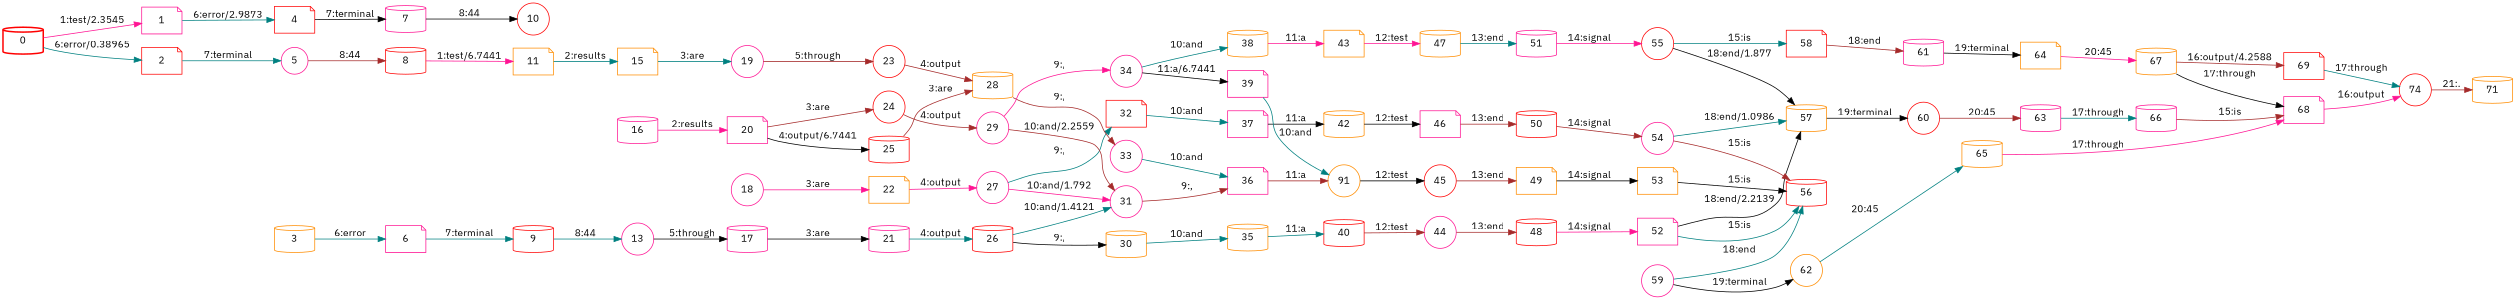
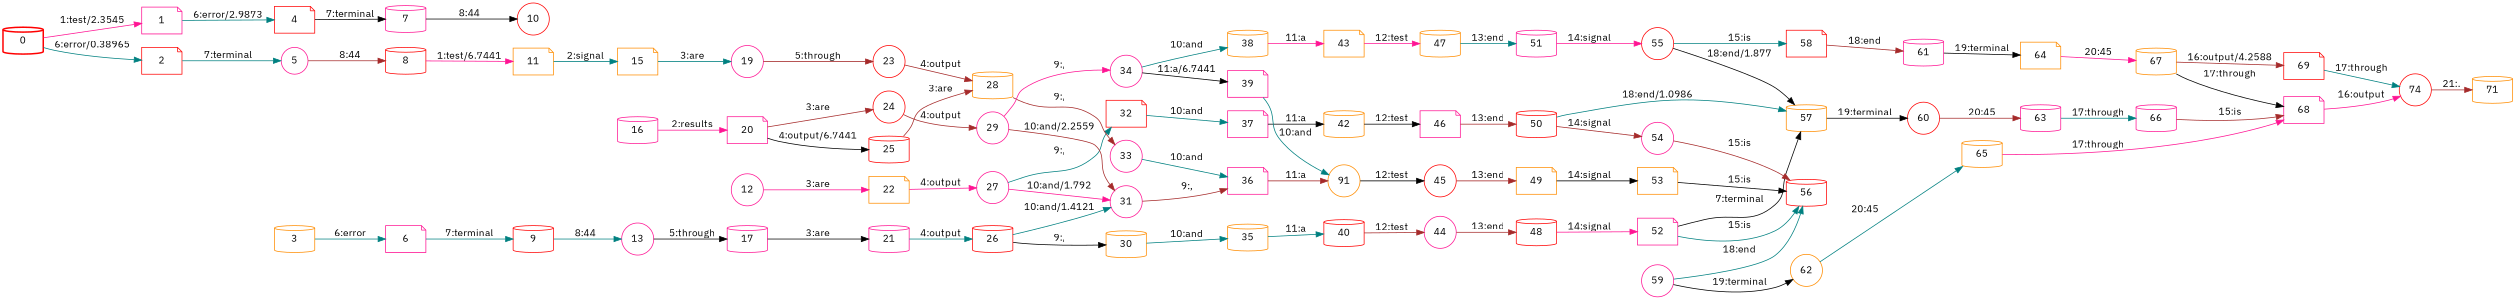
(585, 56) -> (585, 56)
(1726, 129) -> (1667, 100)
(747, 190) -> (747, 190)
(1740, 199) -> (1740, 199)
